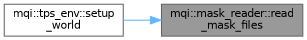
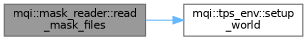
(137, 20) -> (159, 20)
